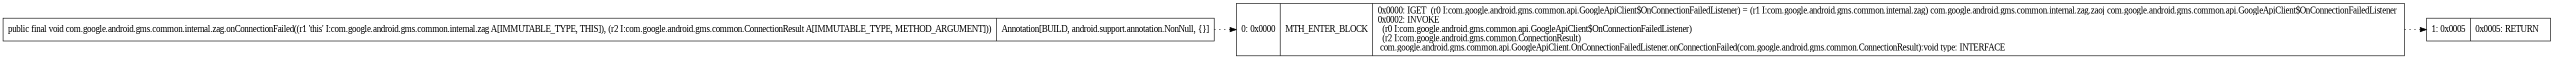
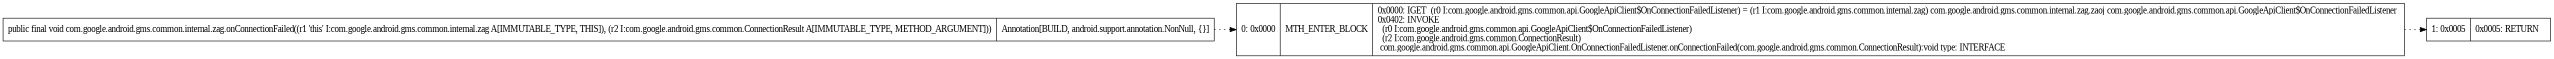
(1411, 20) -> (1411, 20)
